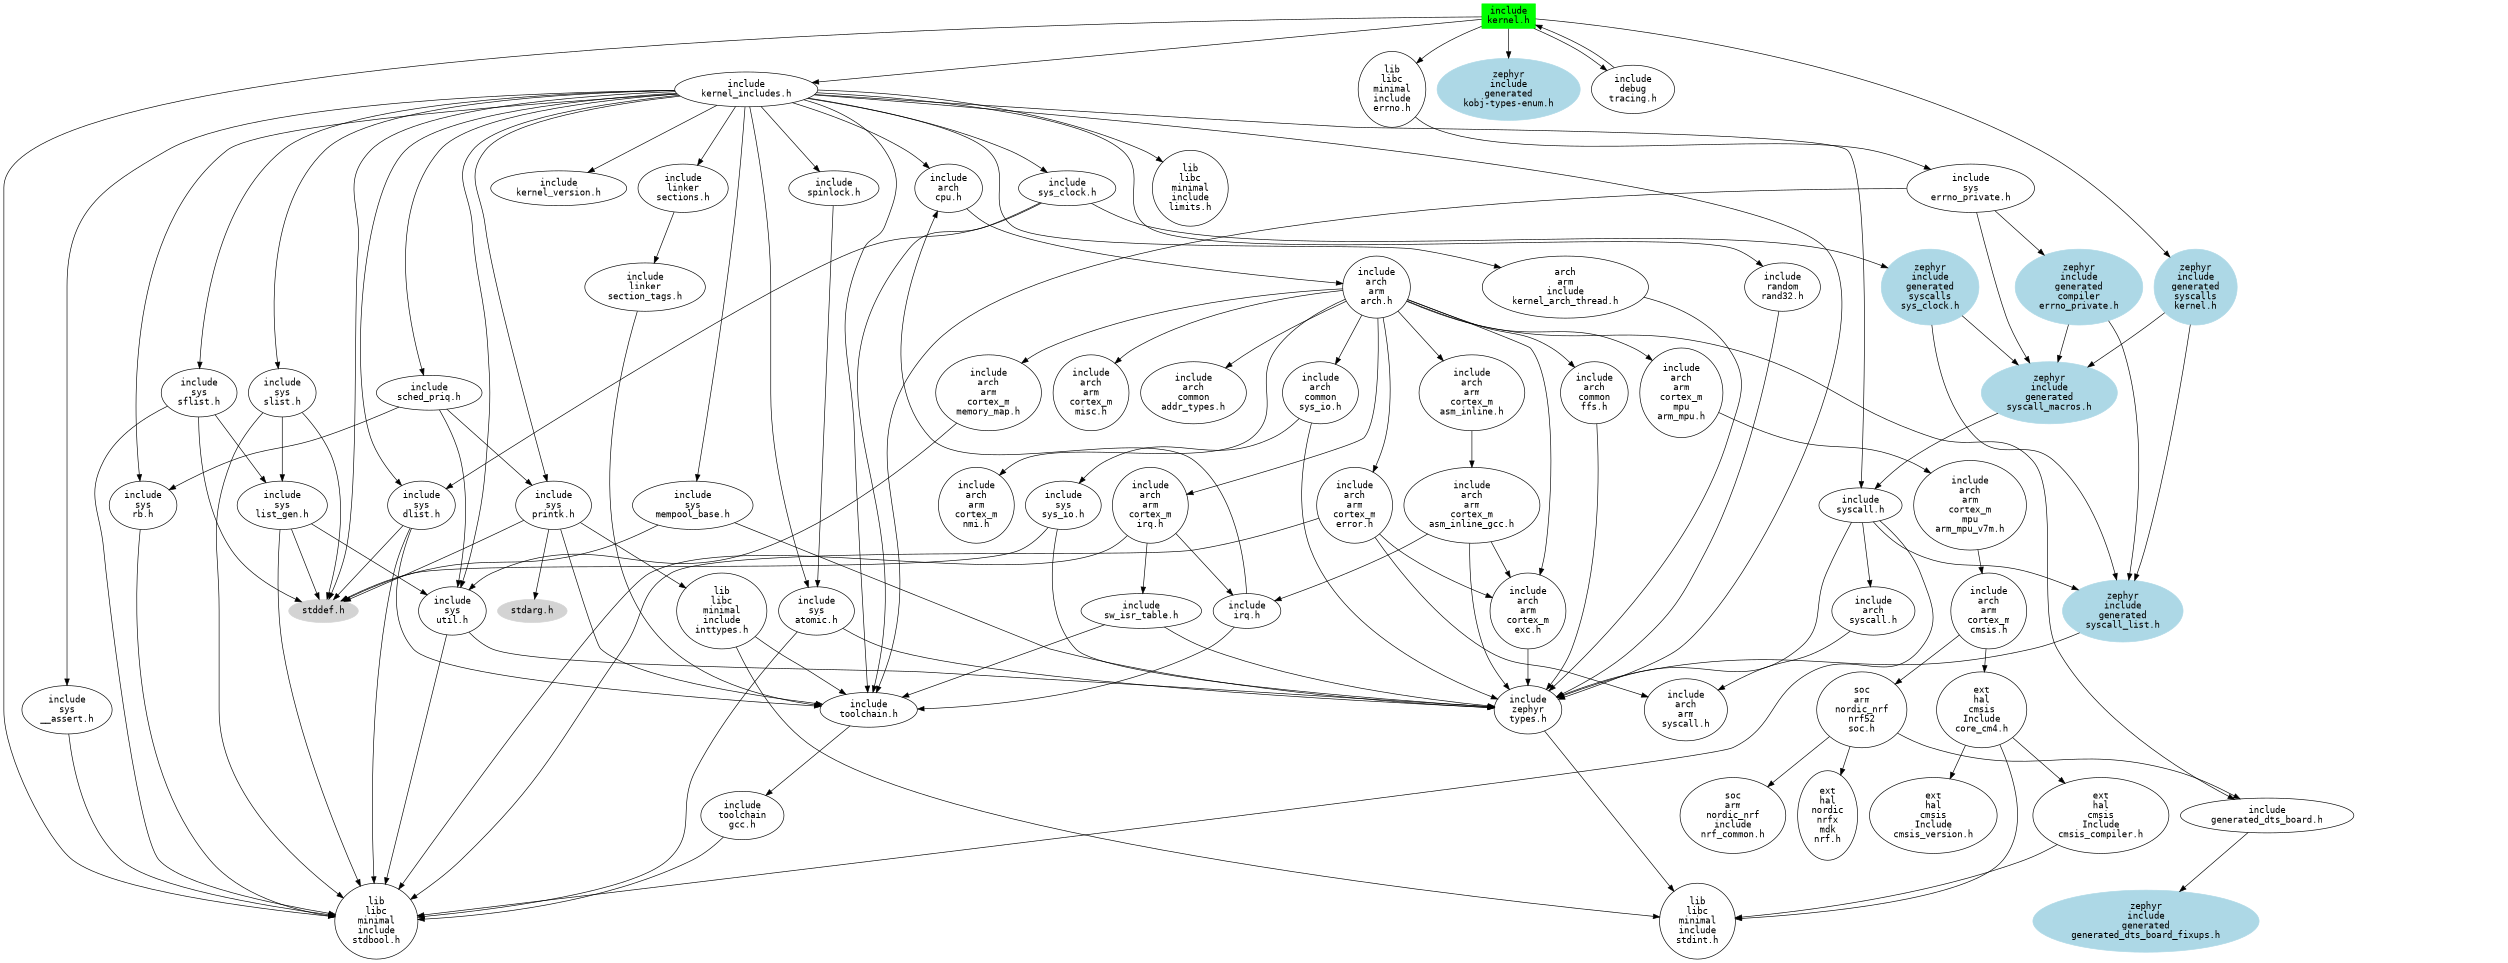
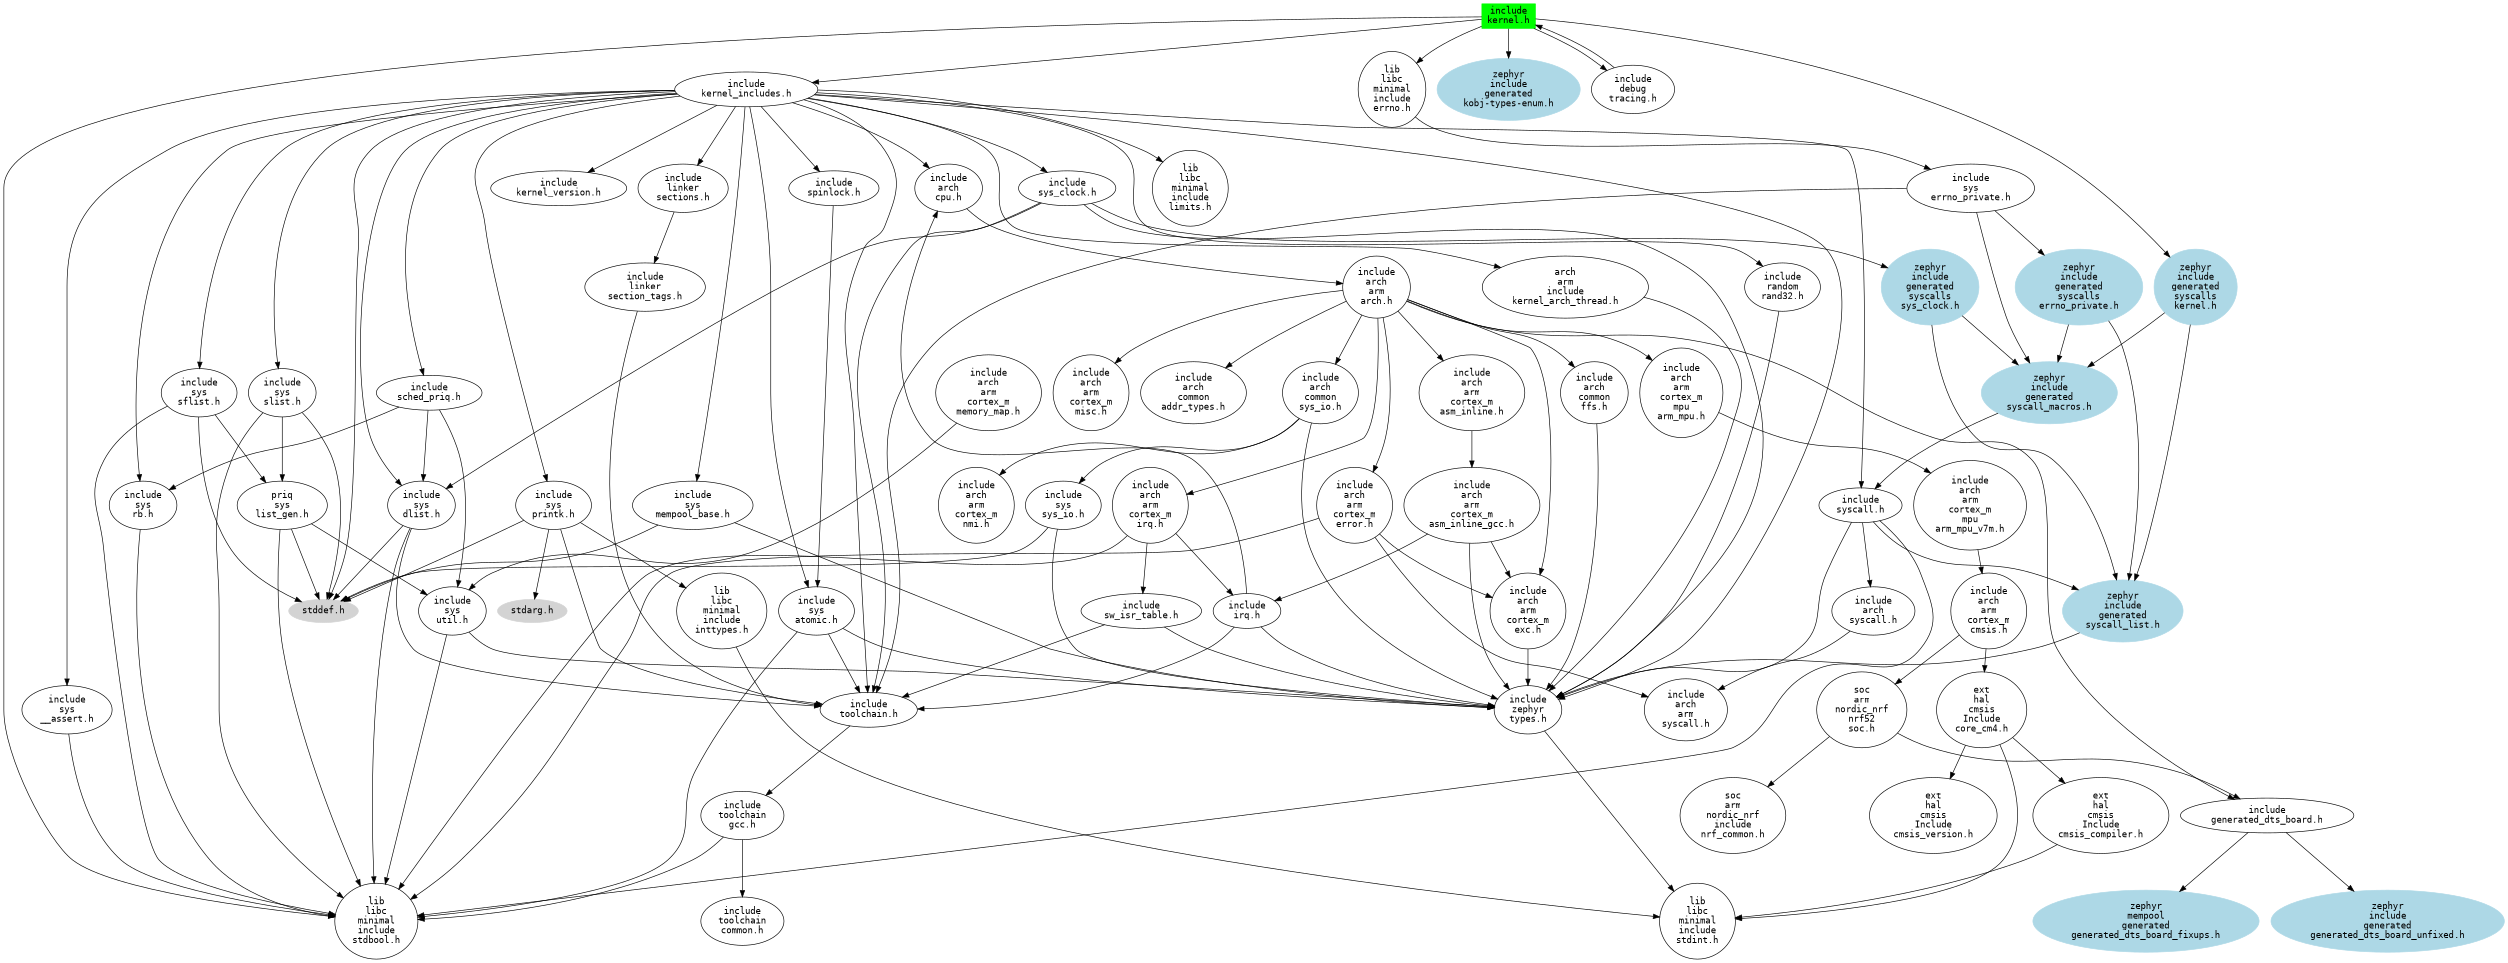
none -> (1650, 248)
(475, 257) -> none
(2079, 287) -> (2079, 287)
(1181, 308) -> none
(483, 441) -> (426, 442)
(1239, 444) -> (1192, 453)
(282, 505) -> (282, 505)
(797, 664) -> (843, 660)
none -> (1369, 680)
(1828, 815) -> none
none -> (742, 921)
(2146, 921) -> (2146, 921)
none -> (2388, 921)
